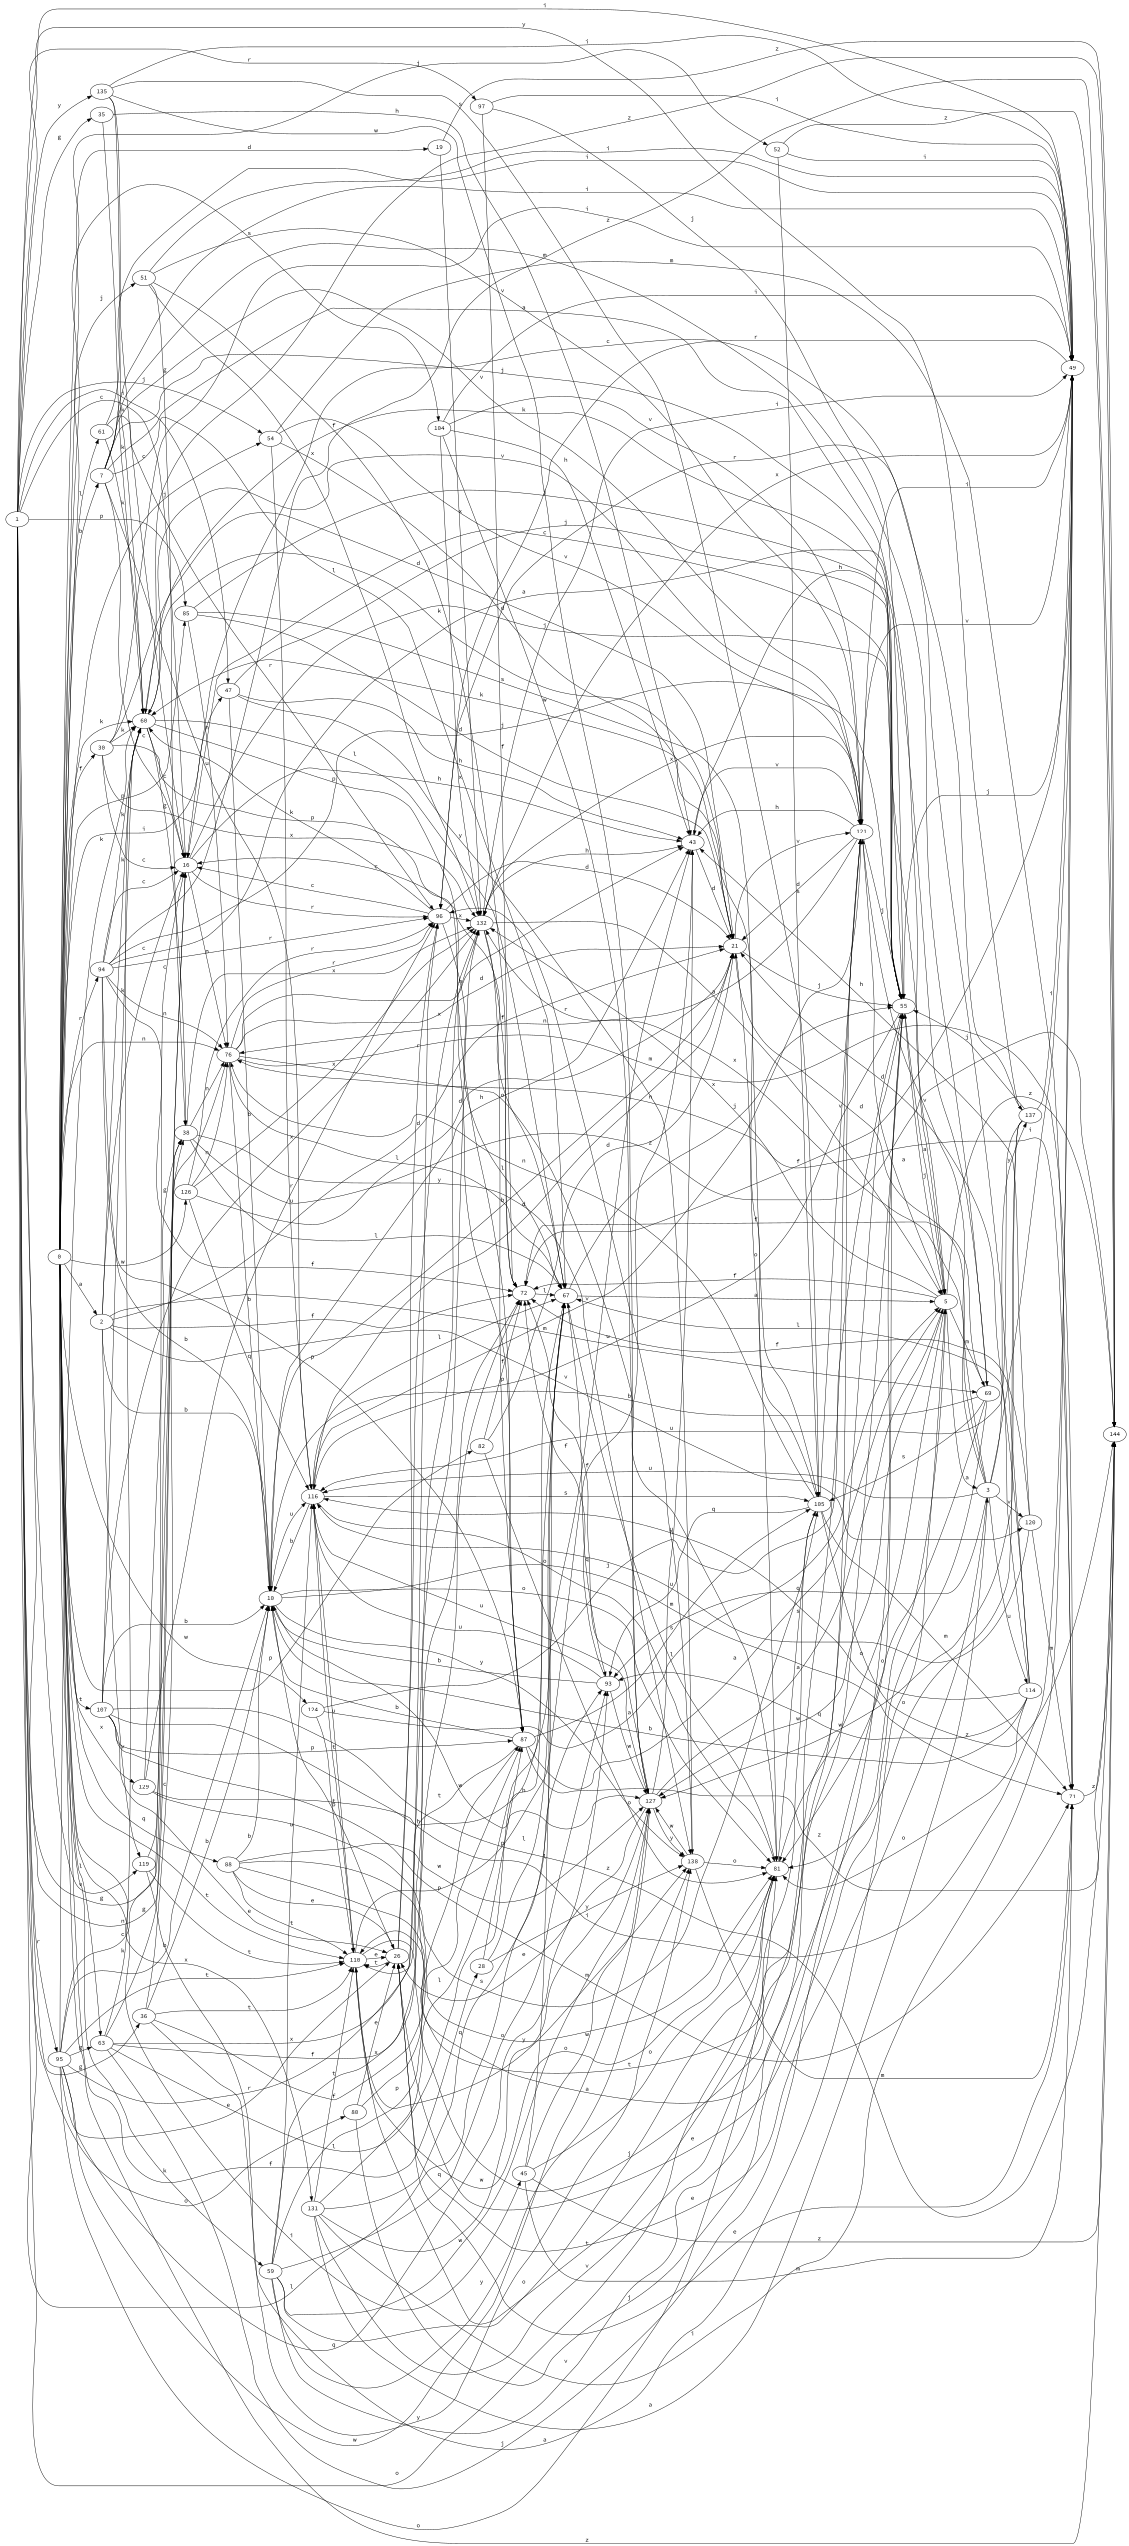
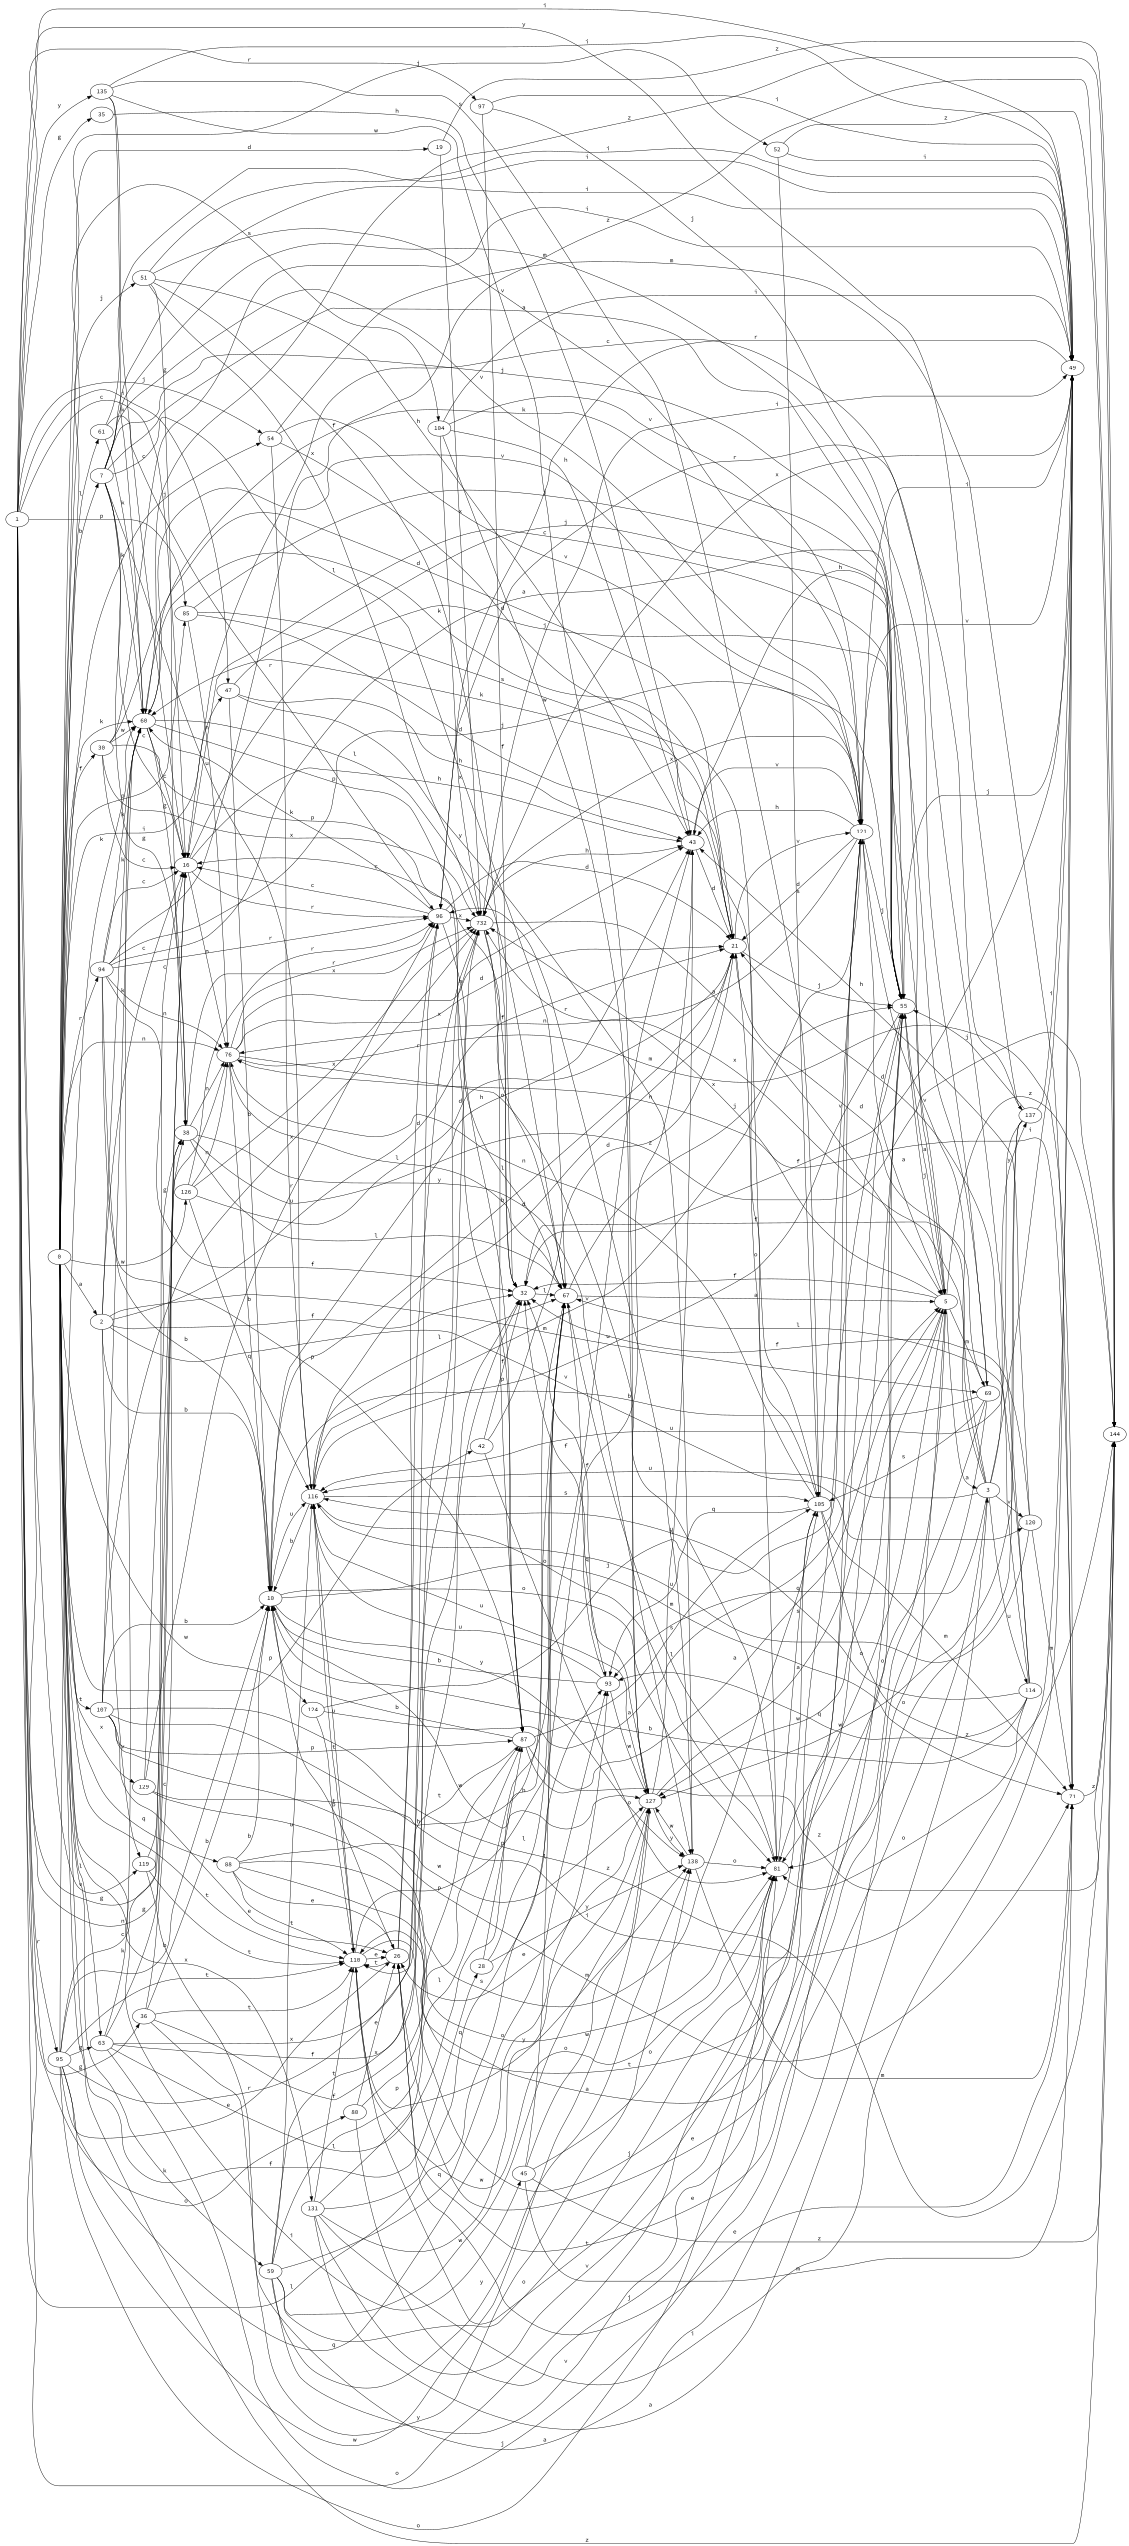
(121, 445) -> (127, 595)
none -> (469, 496)
(123, 730) -> (123, 730)
none -> (121, 794)
(482, 923) -> (482, 923)
(524, 1293) -> (524, 1293)
(482, 1446) -> (482, 1446)
